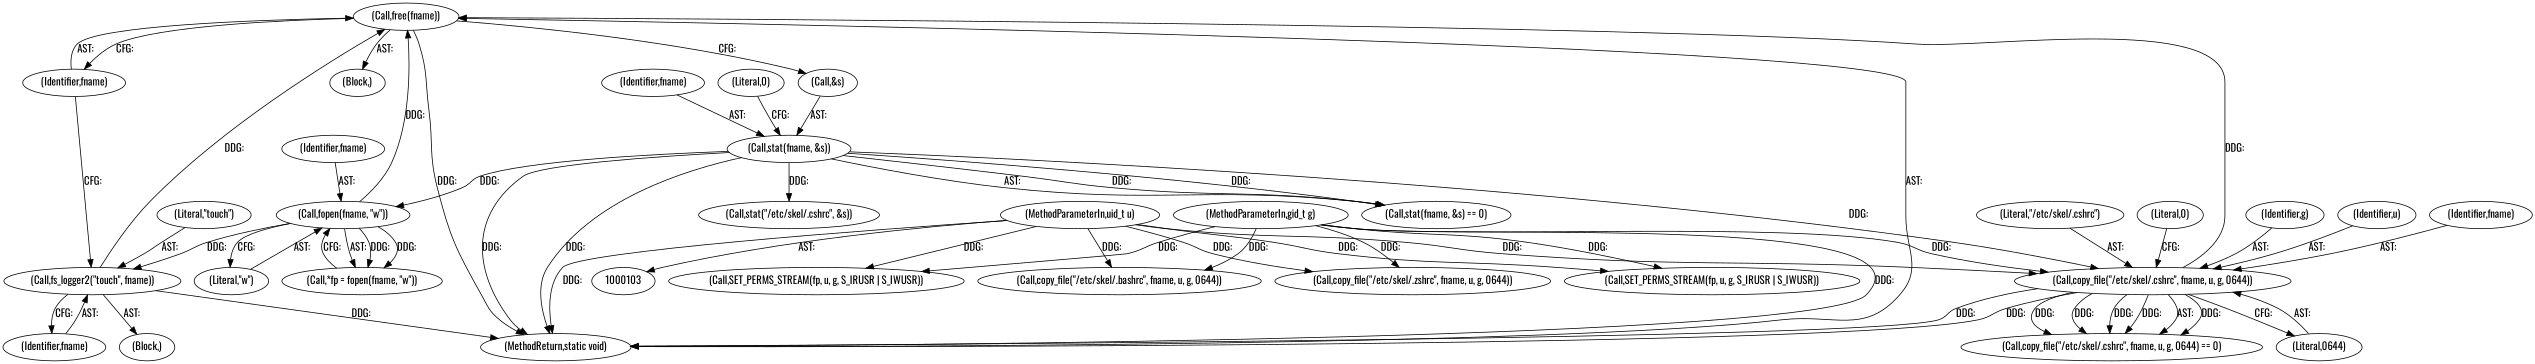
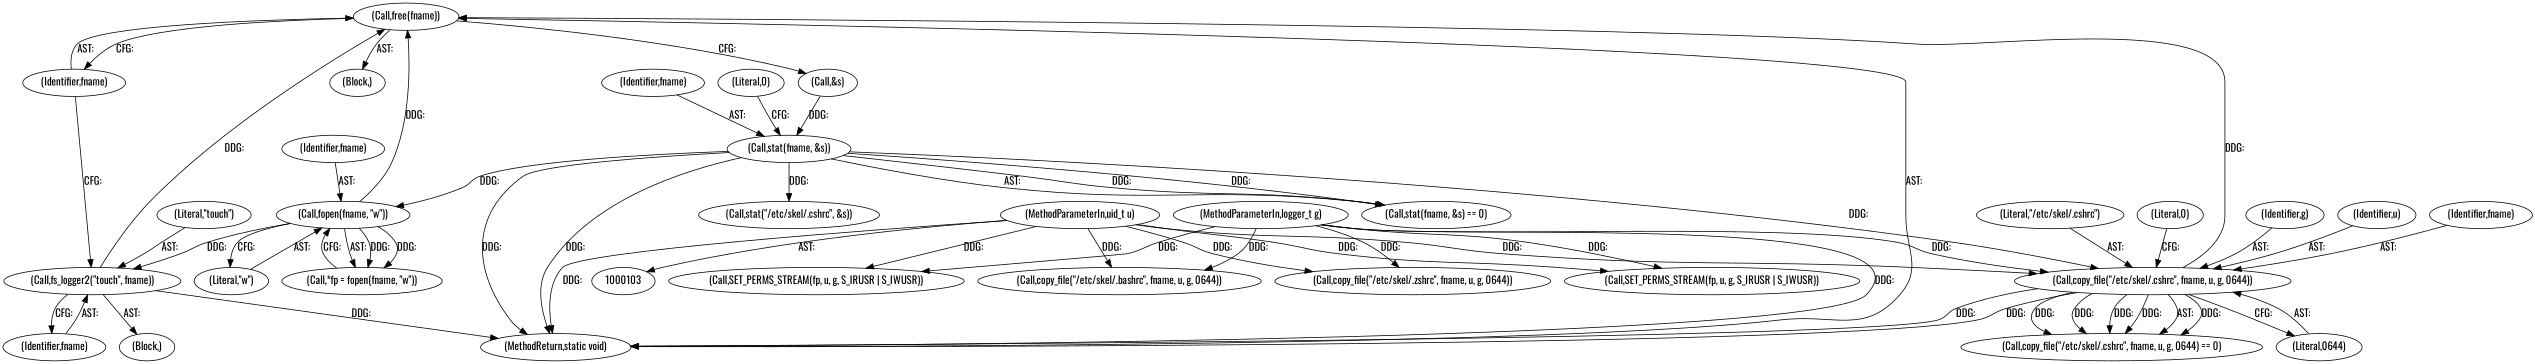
(820, 116) -> (820, 116)
(436, 184) -> none
(1261, 215) -> (1261, 215)
